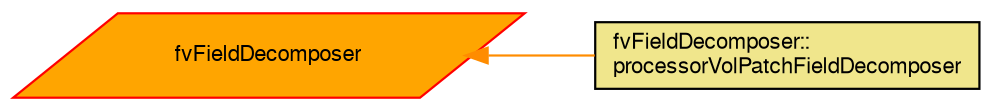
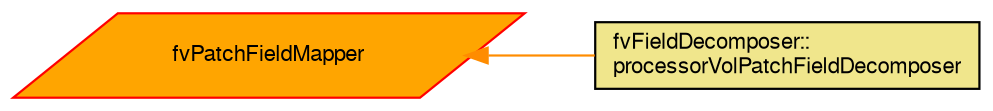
(269, 56) -> (269, 56)
